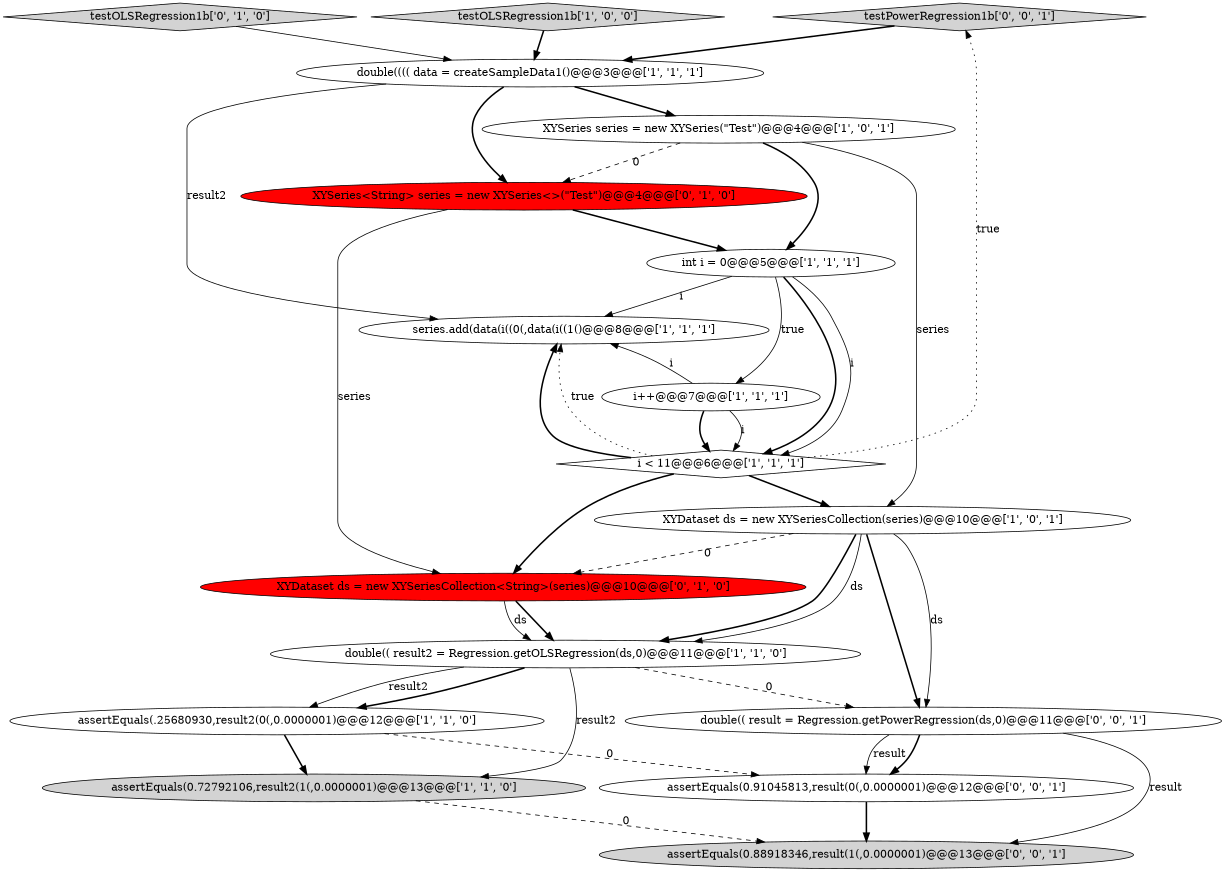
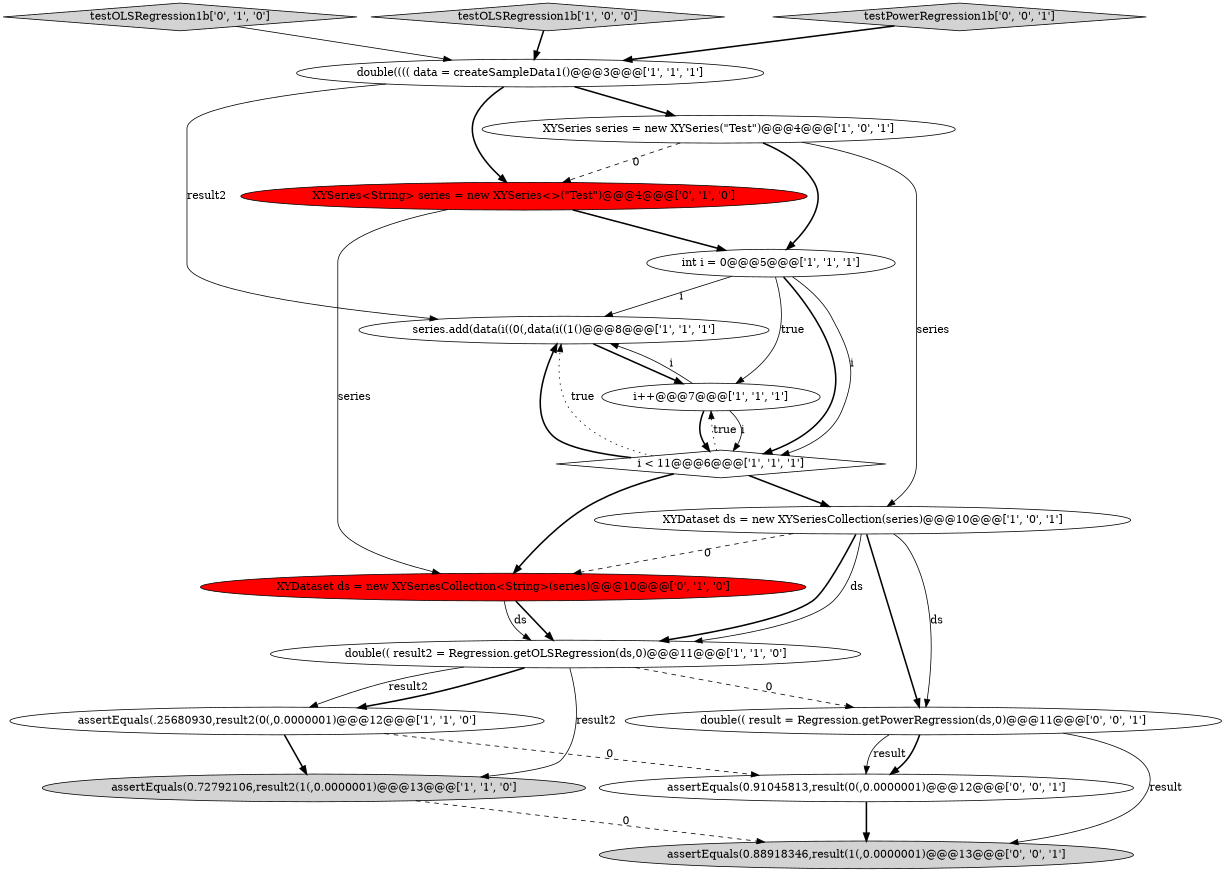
(976, 311) -> (713, 435)
none -> (634, 362)
